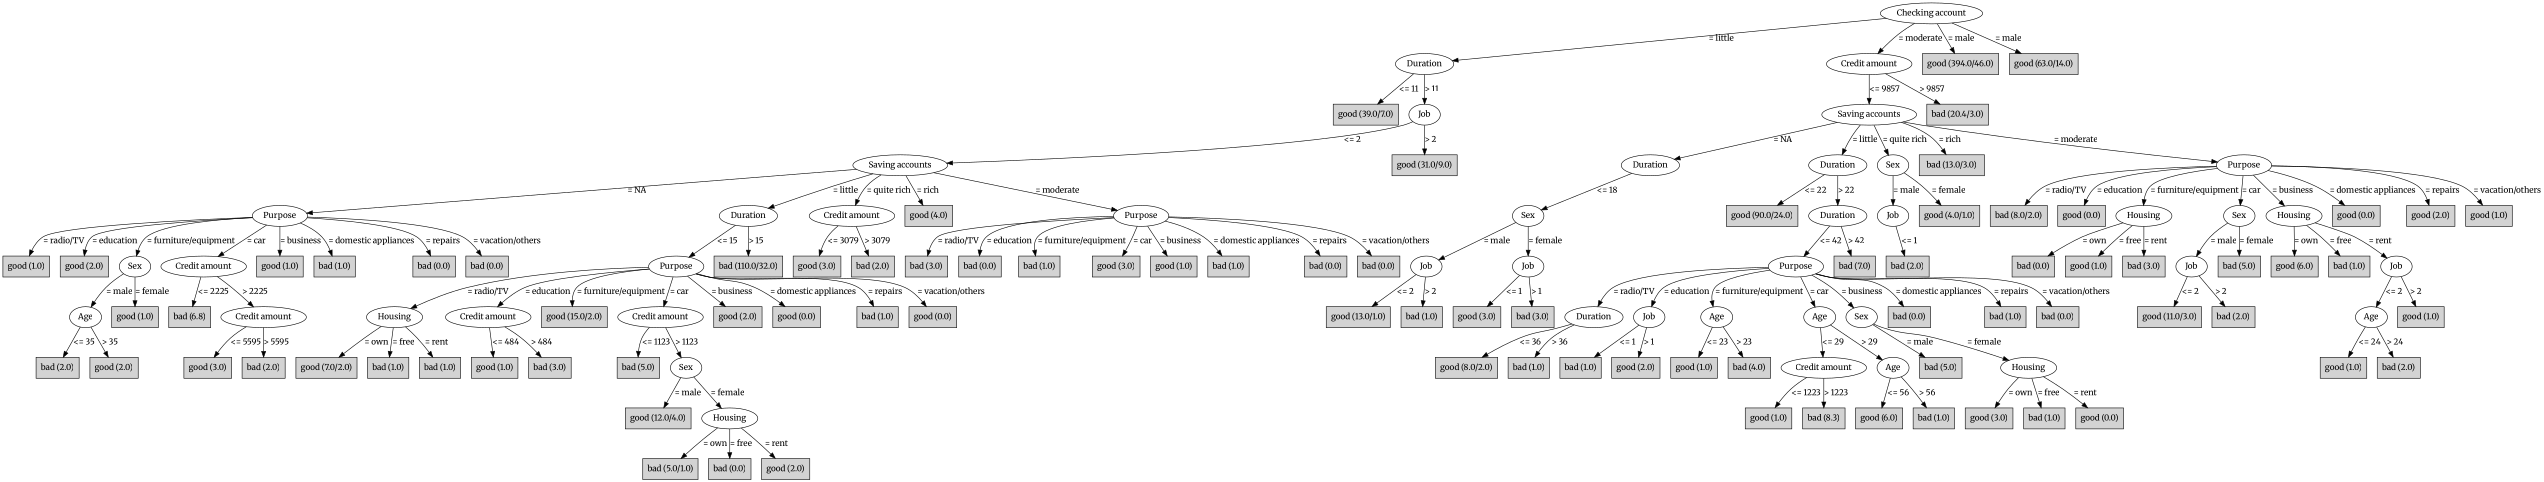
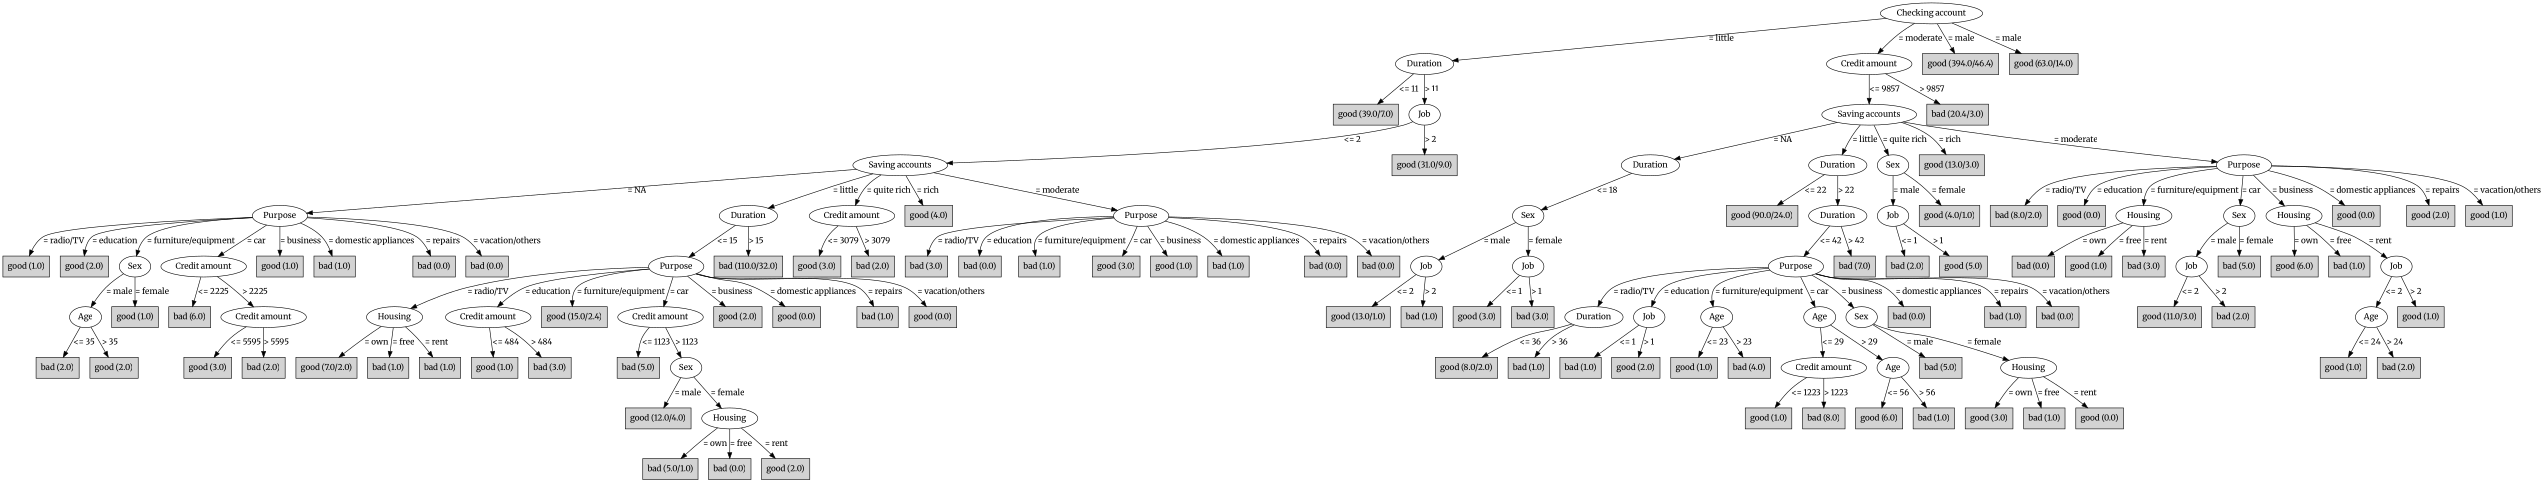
(1961, 64) -> (1961, 64)
(1952, 165) -> (1952, 165)
none -> (1963, 267)
(190, 317) -> (190, 317)
(574, 317) -> (574, 317)
(1824, 418) -> (1824, 418)
